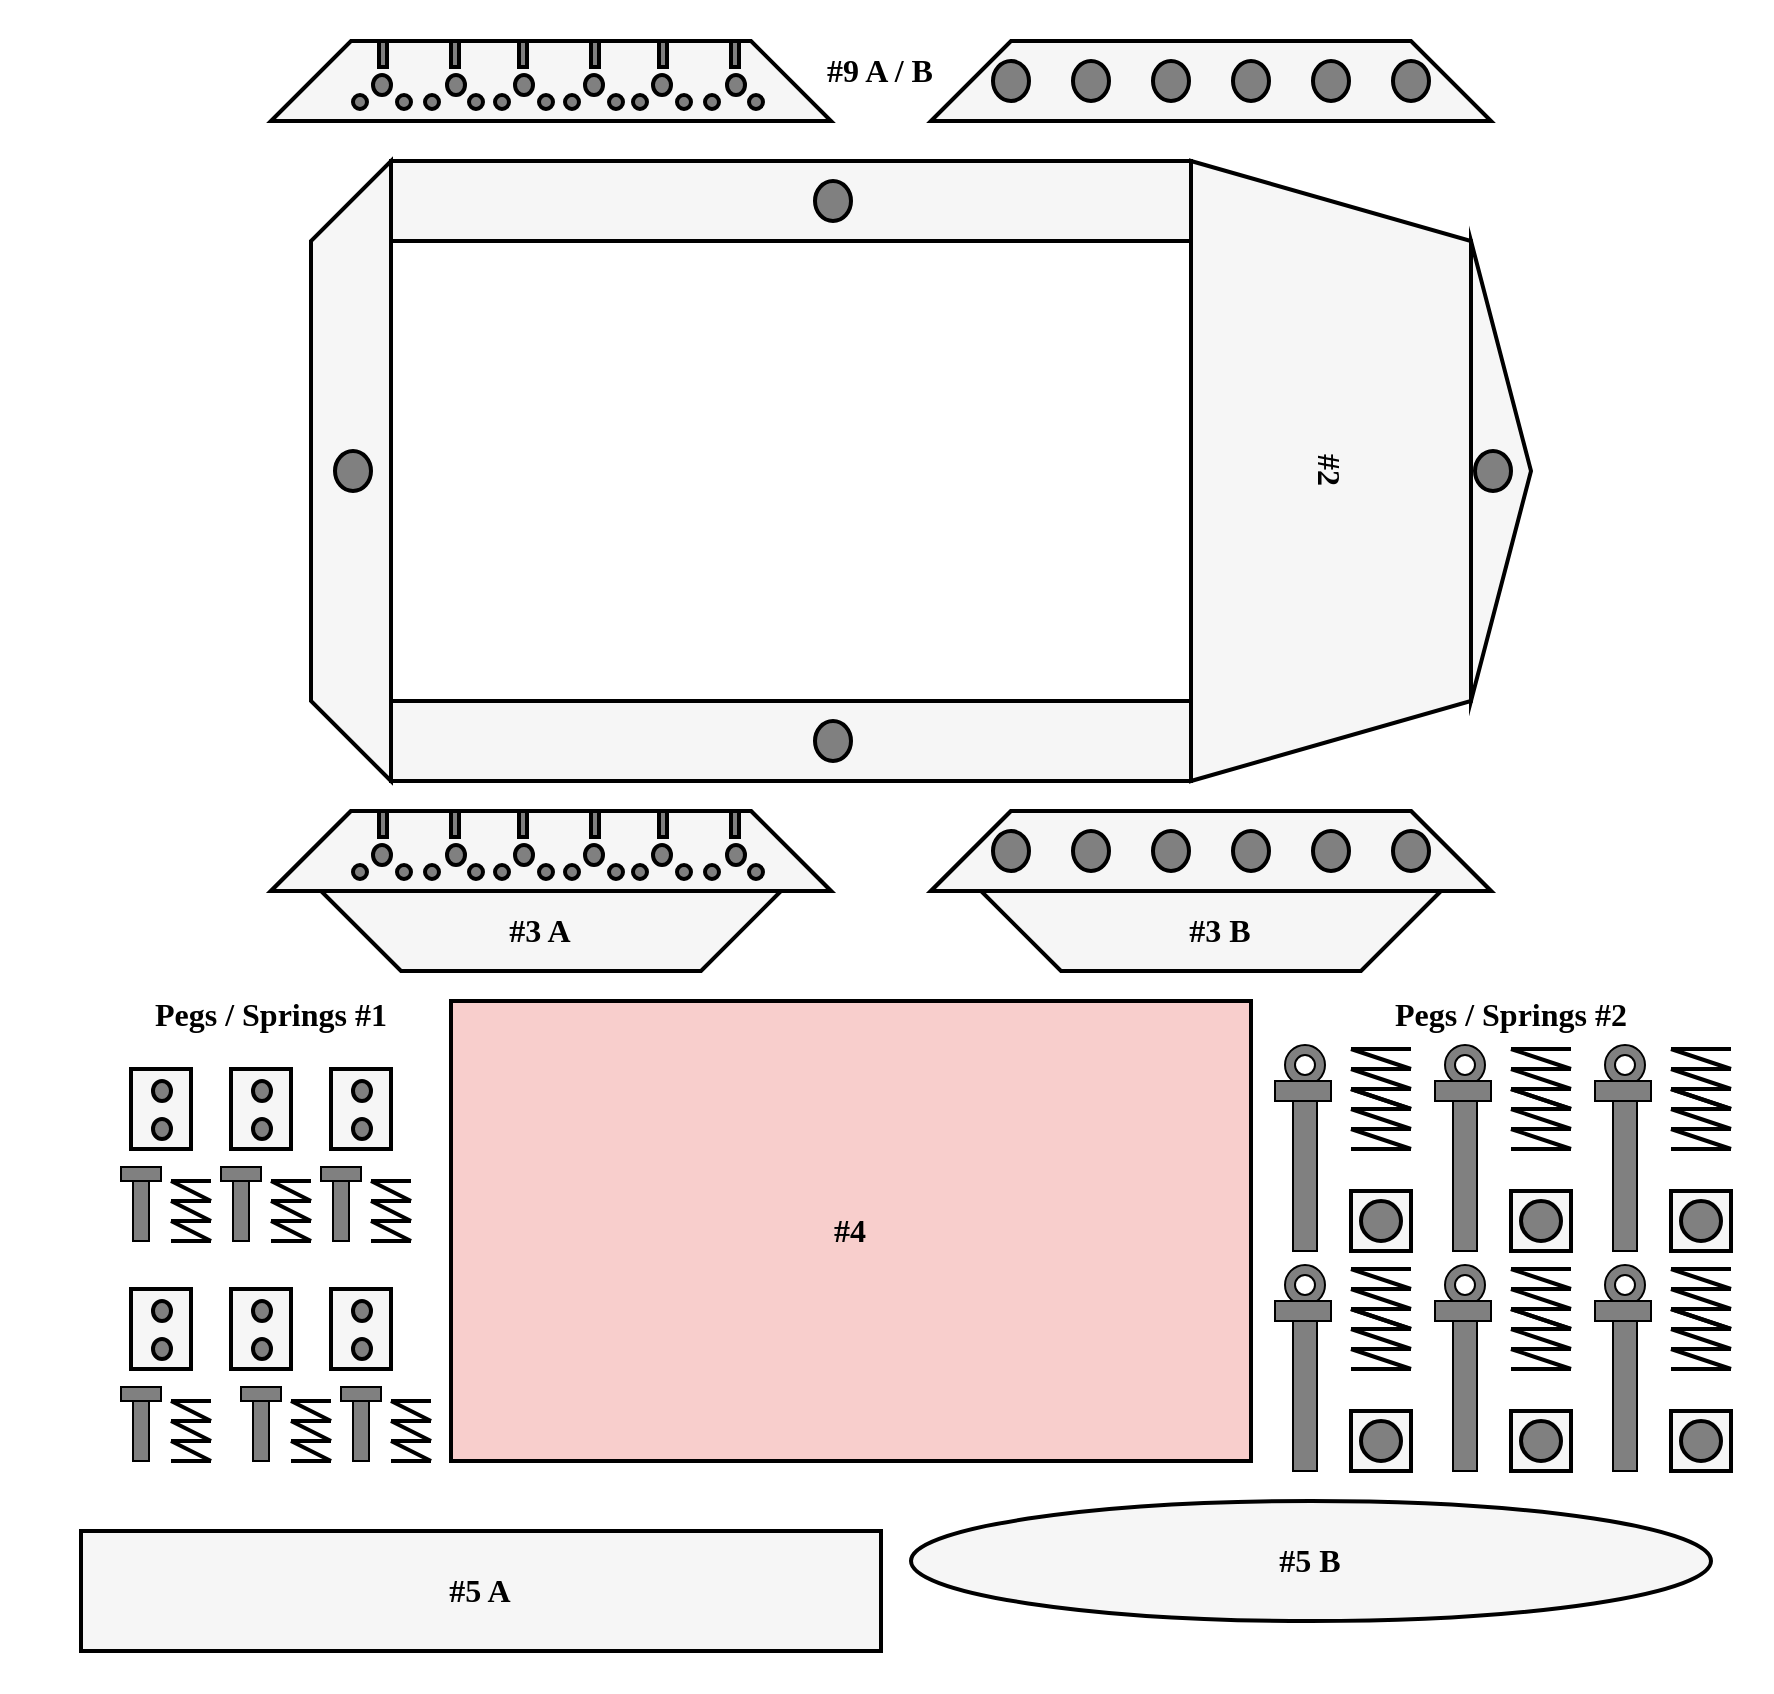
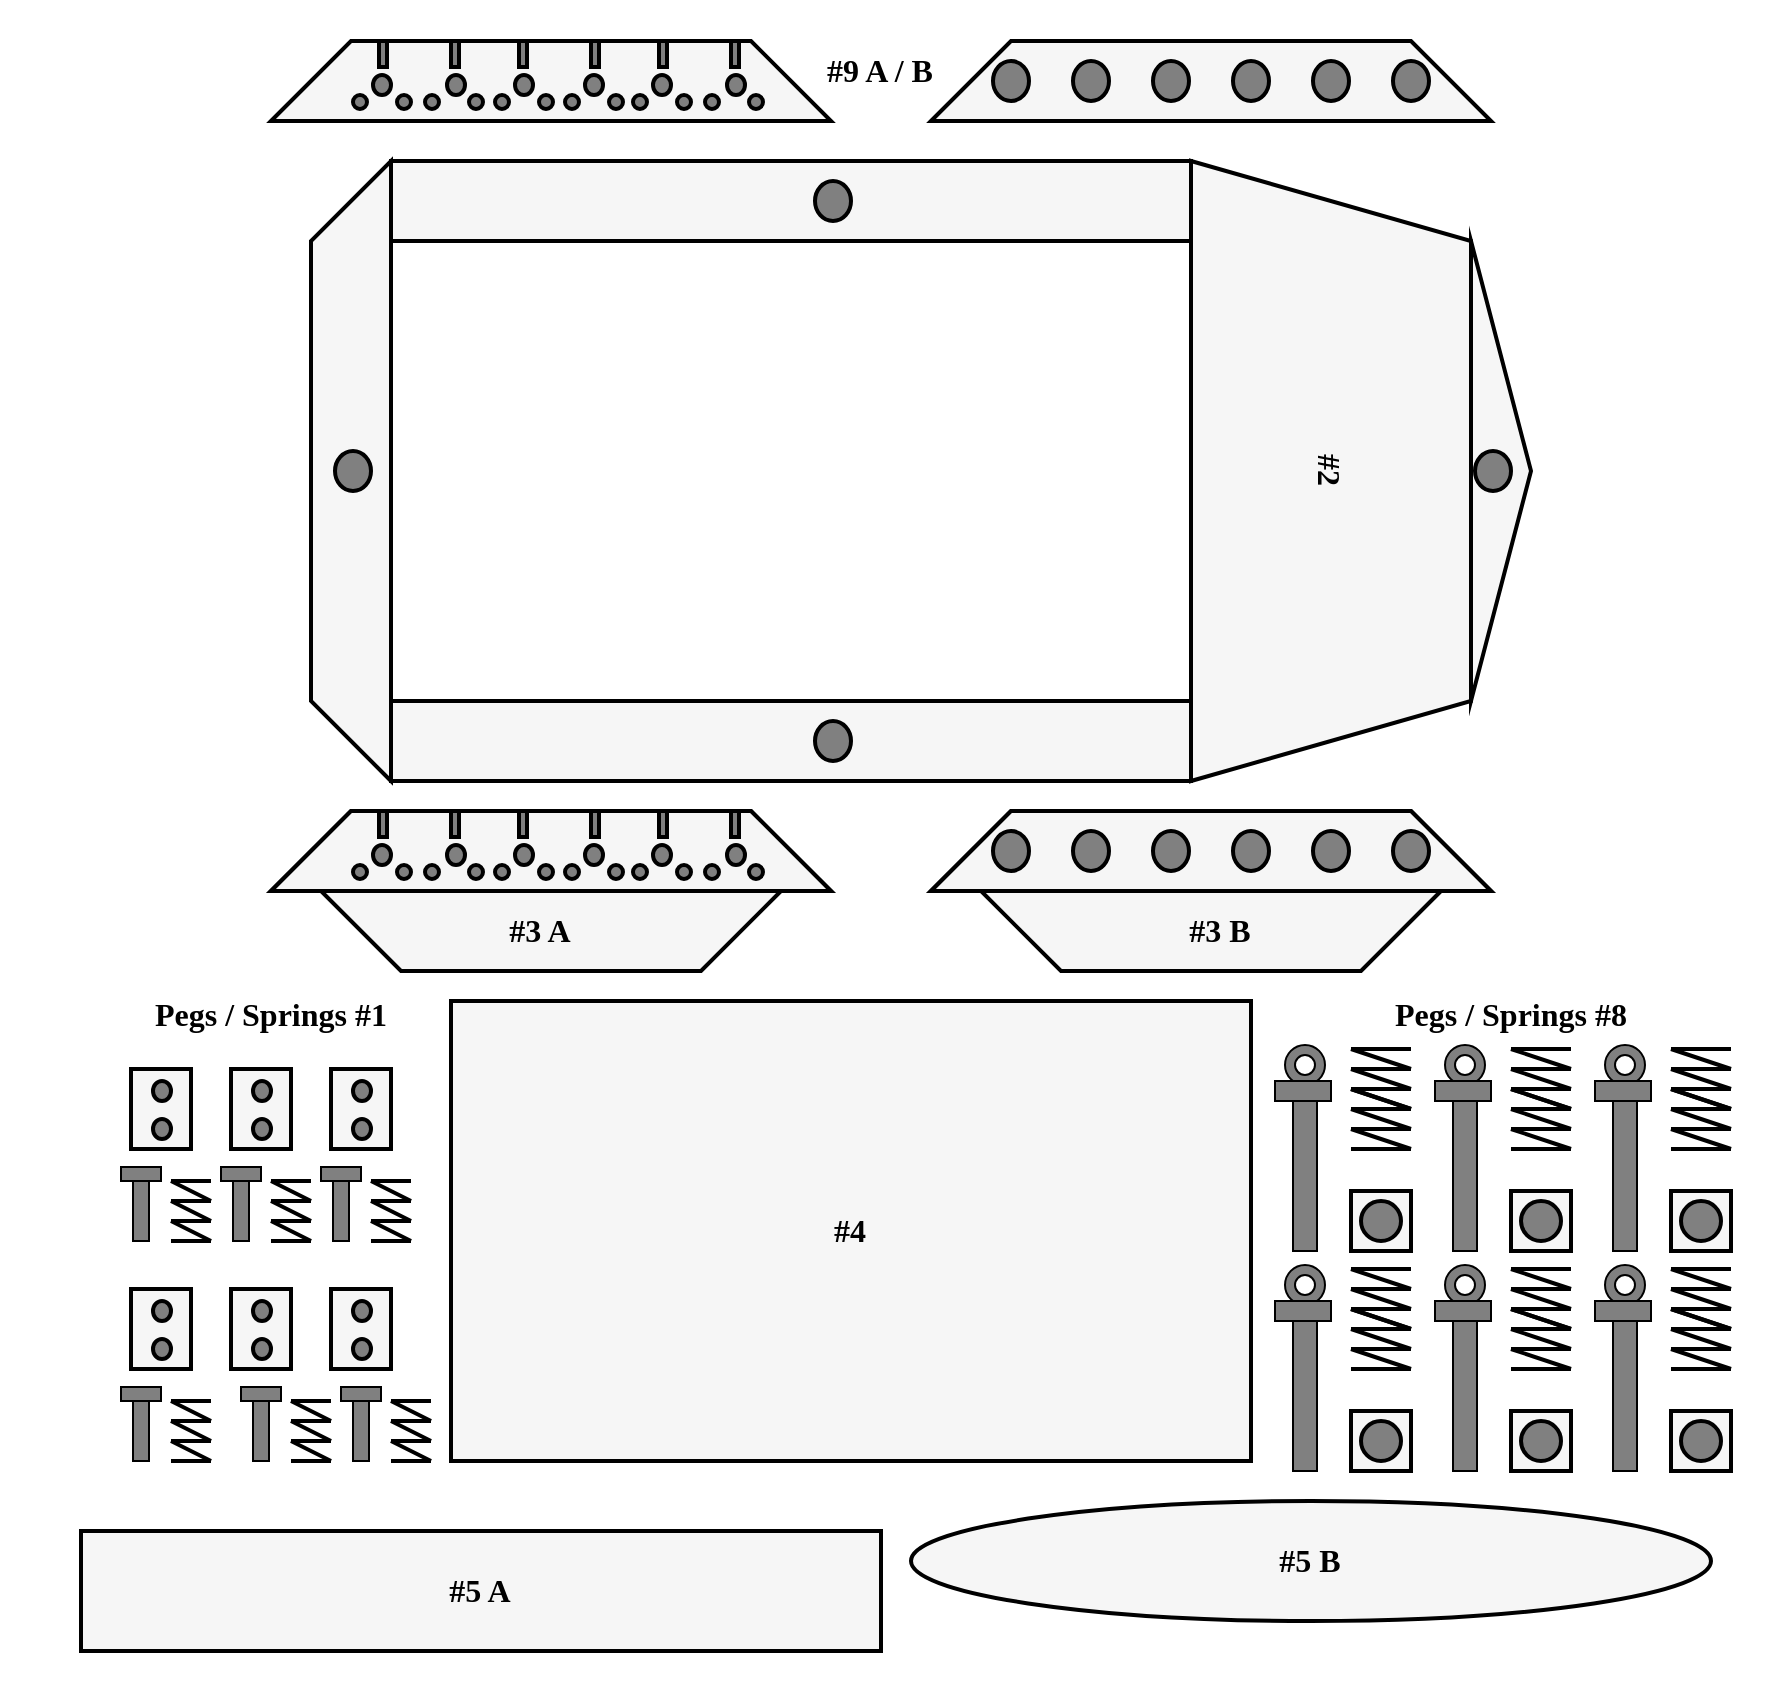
(1512, 1015) -> (1512, 1015)
(851, 1231) -> (851, 1231)
